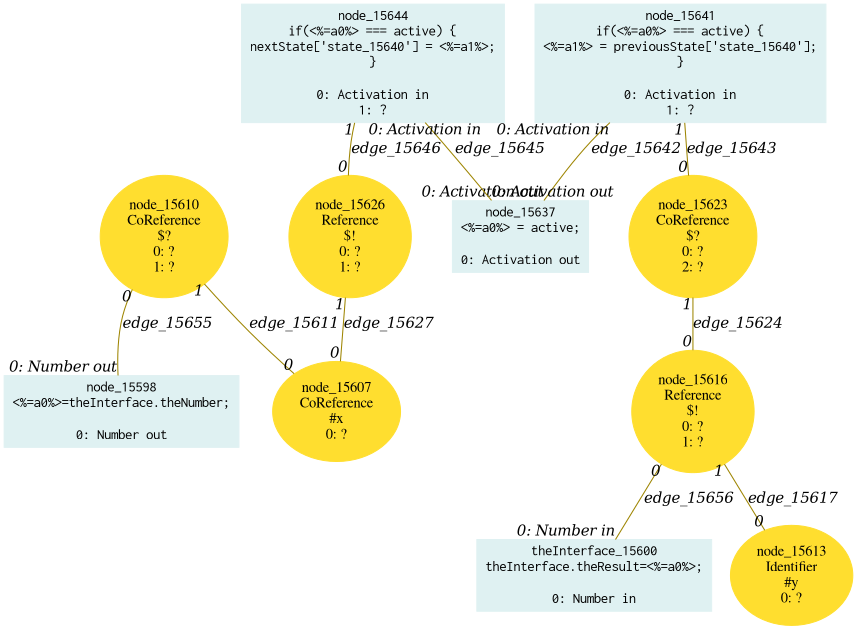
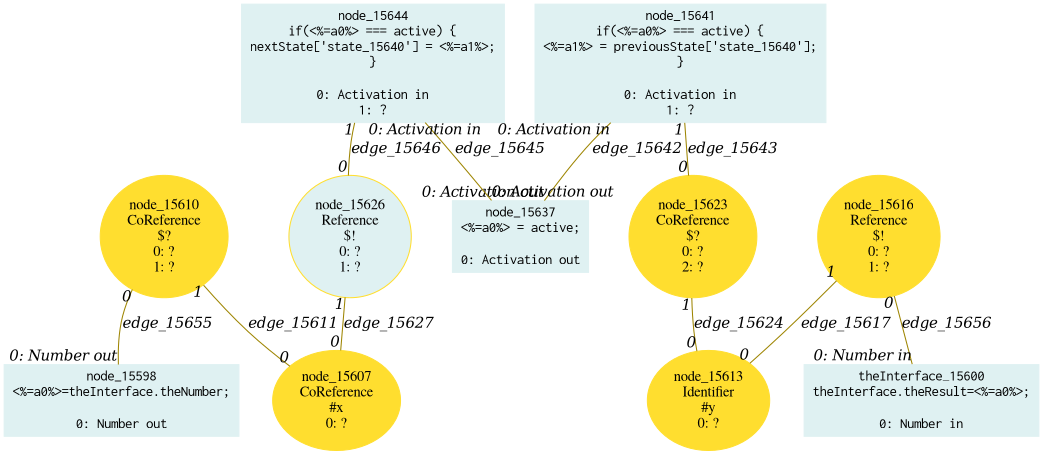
(350, 237) -> (350, 237)
(693, 324) -> (693, 325)
